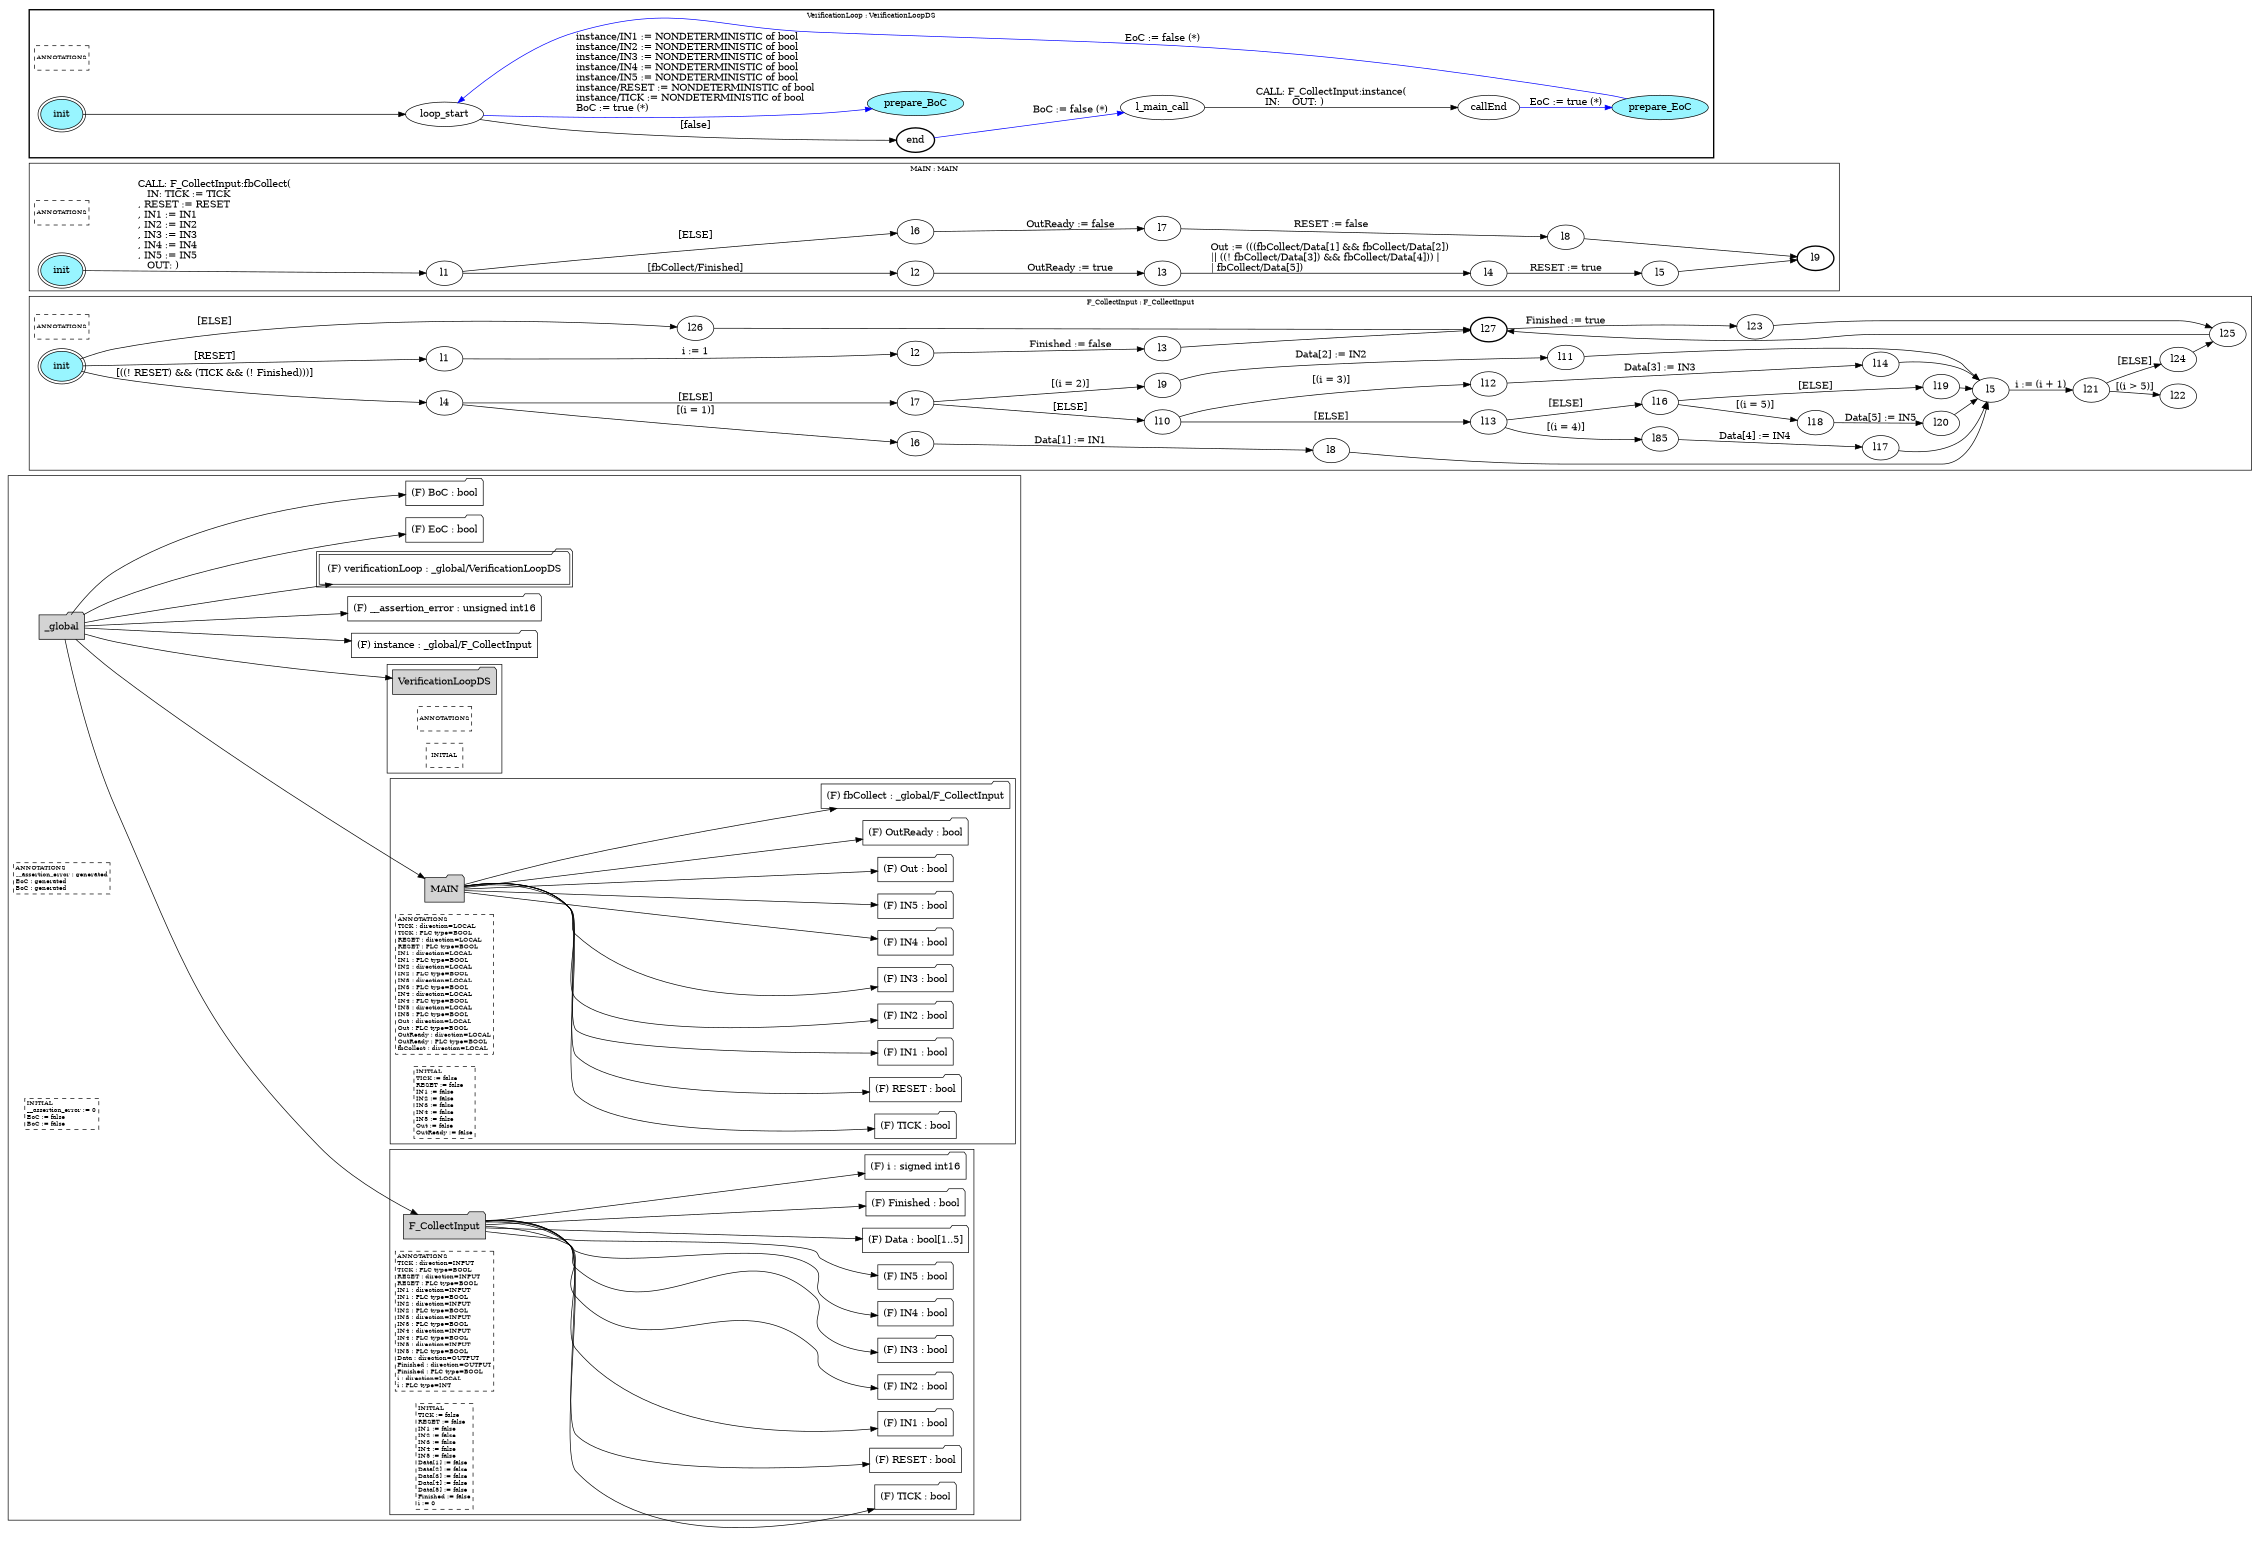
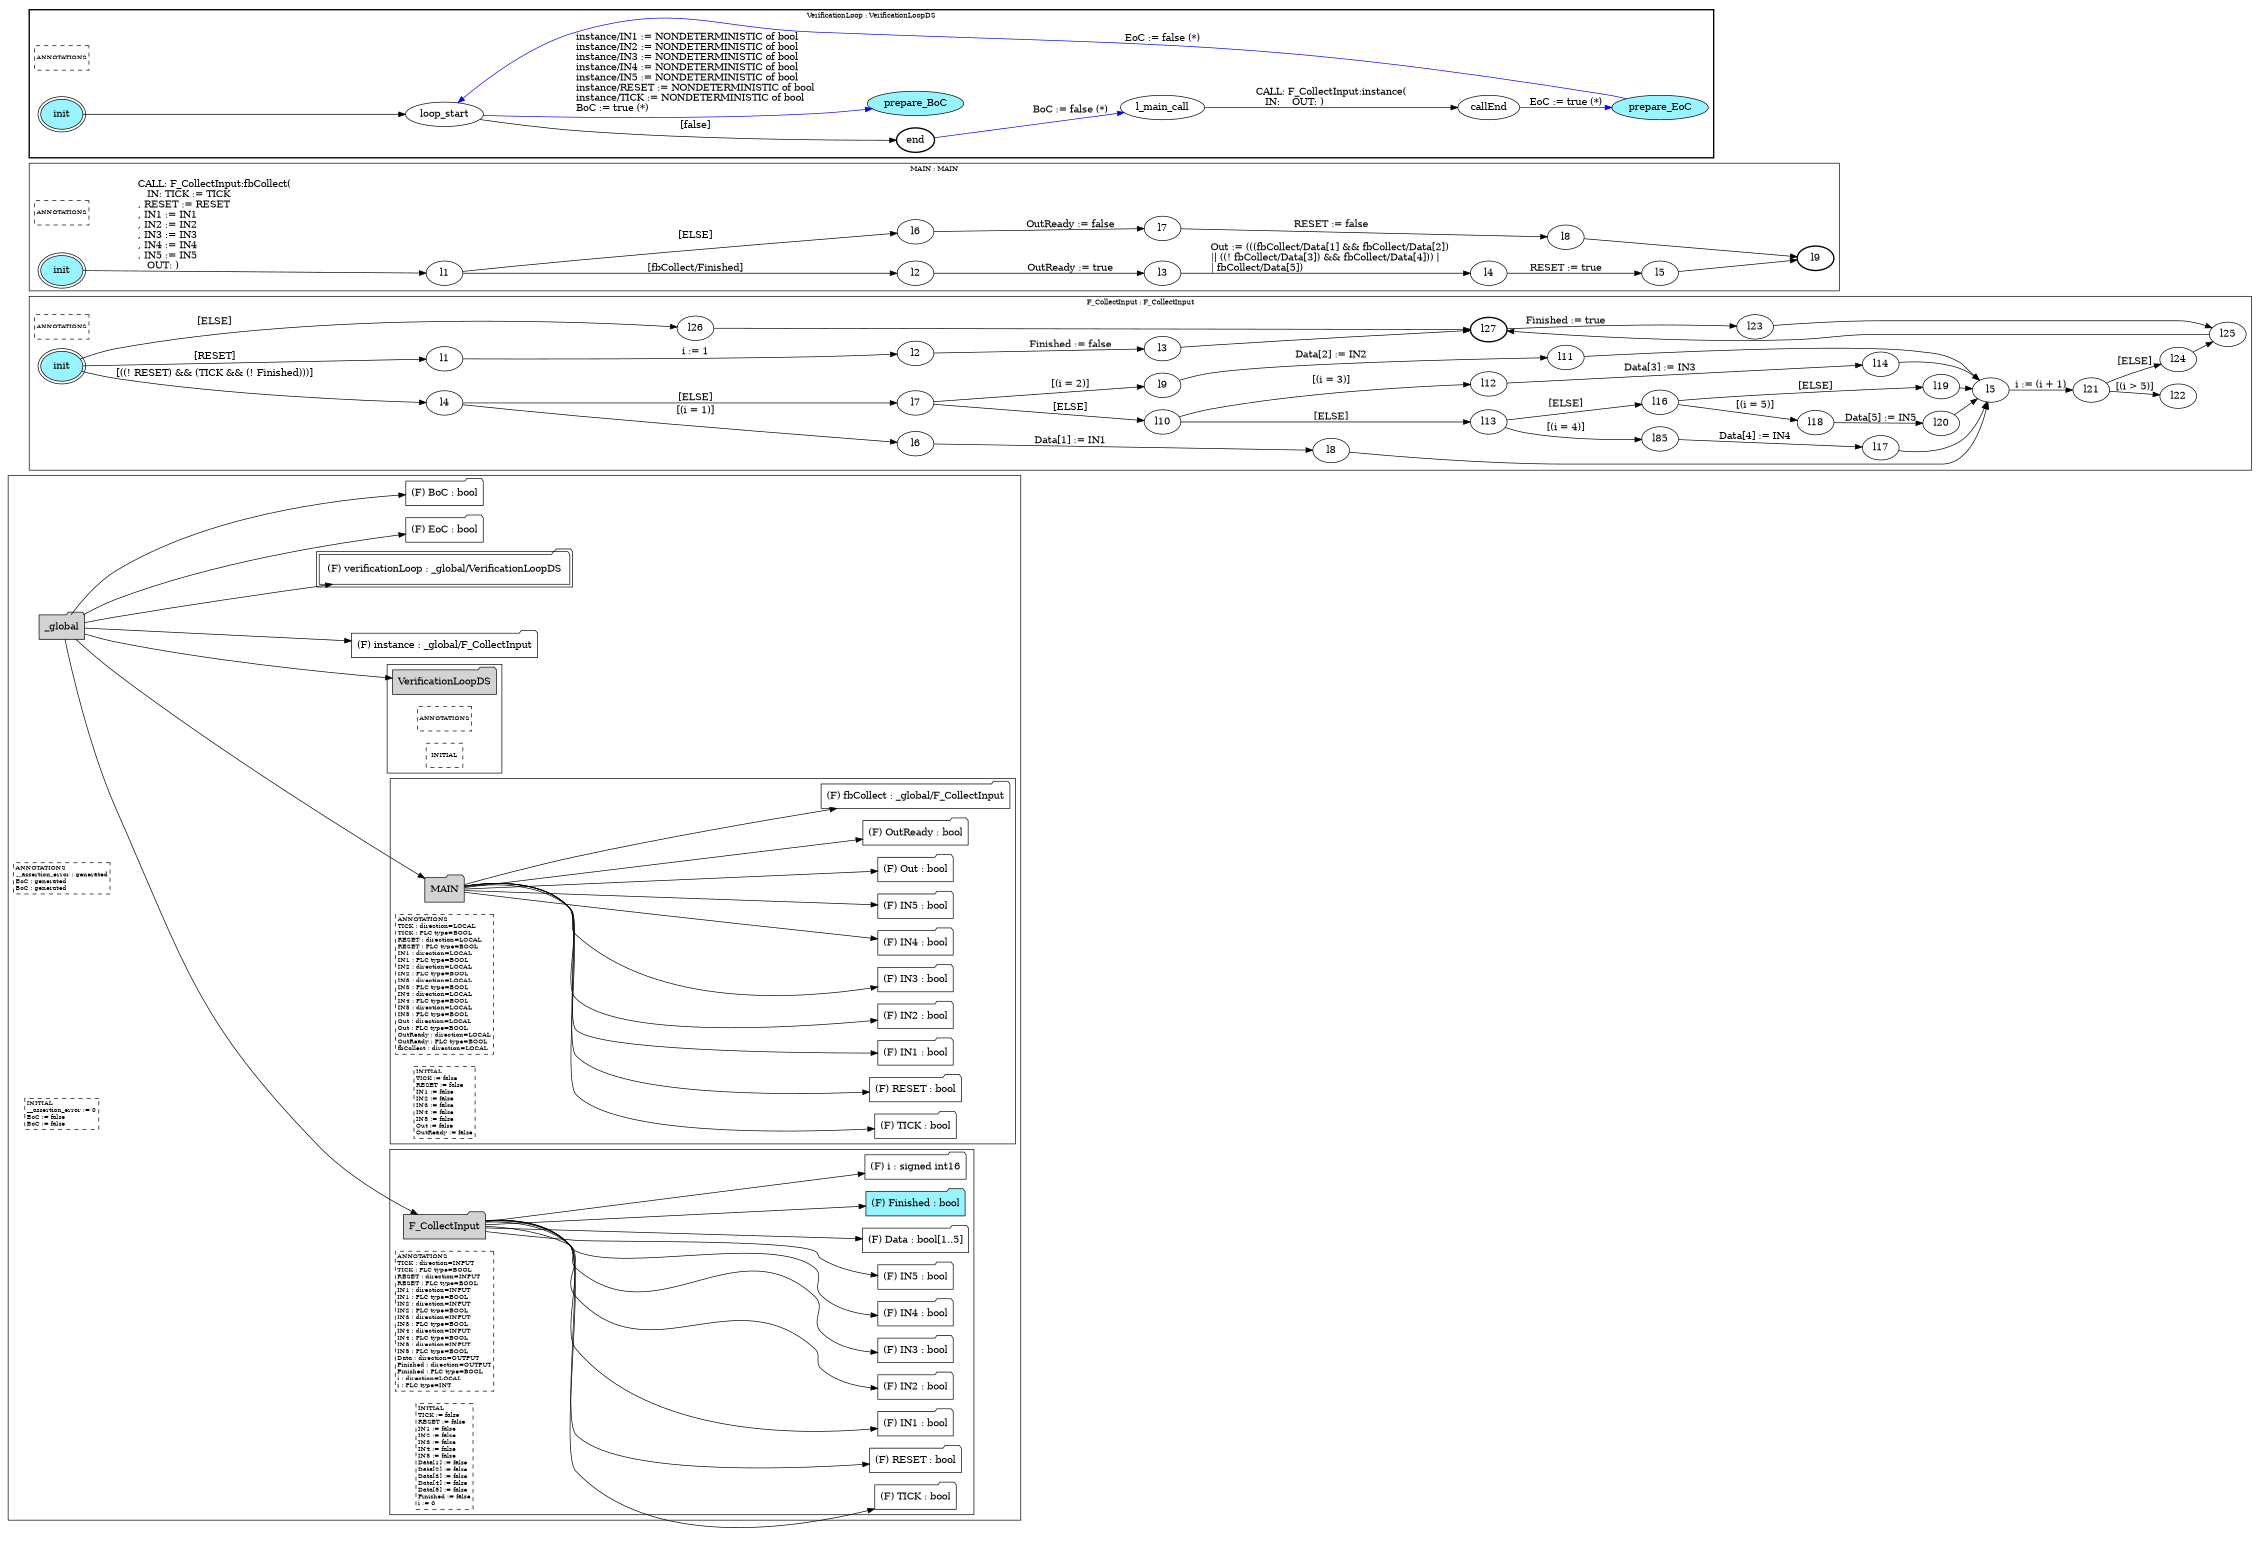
(445, 609) -> none
(916, 1204) -> (916, 1204)
